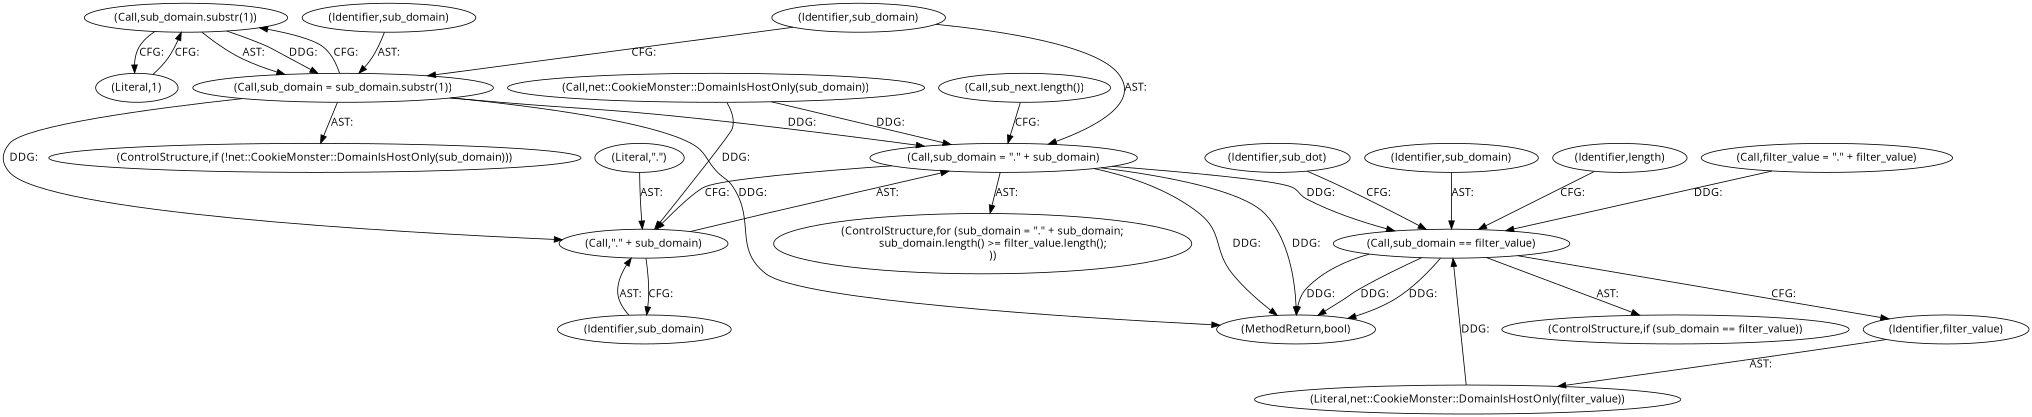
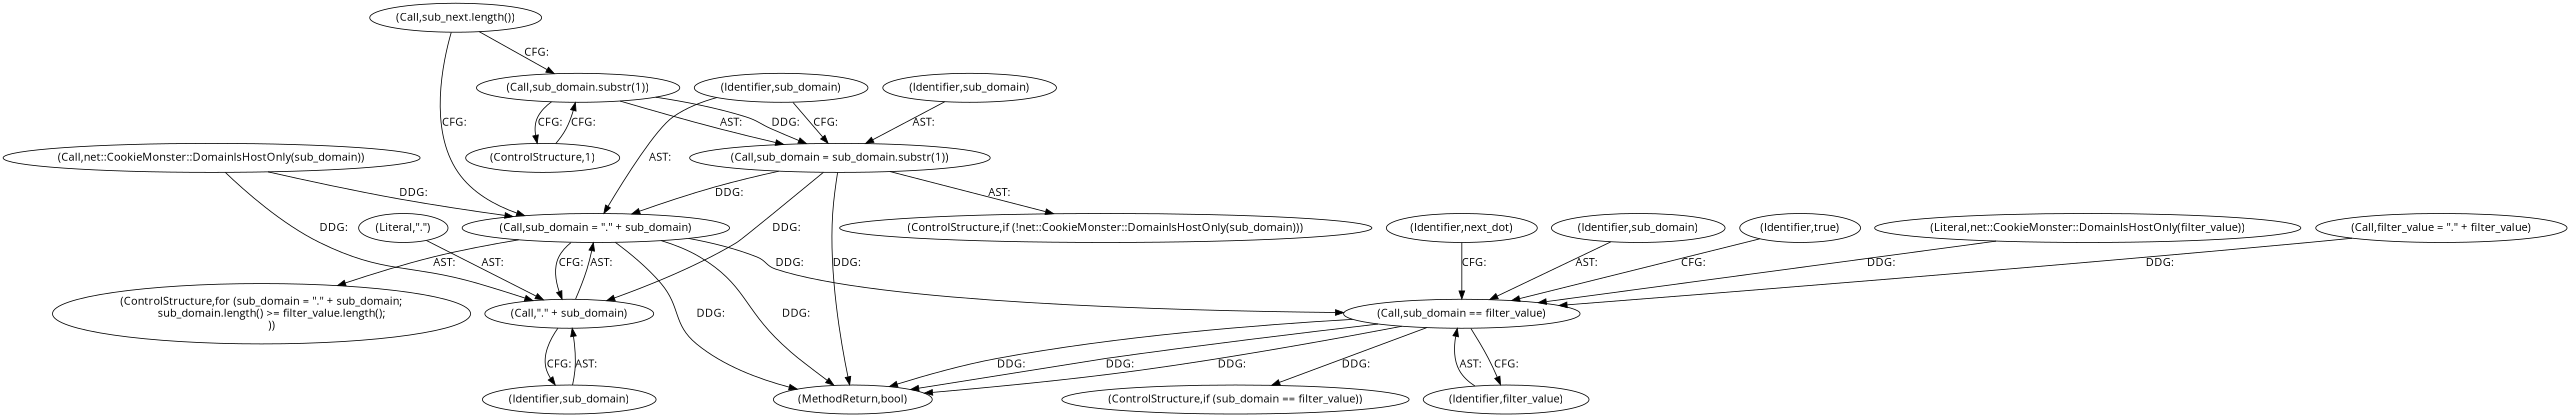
(311, 41) -> (513, 51)
(137, 88) -> (543, 158)
(1278, 158) -> (1462, 228)
(1620, 158) -> (1800, 228)
(1609, 294) -> (1358, 364)
(1726, 363) -> (1457, 365)
